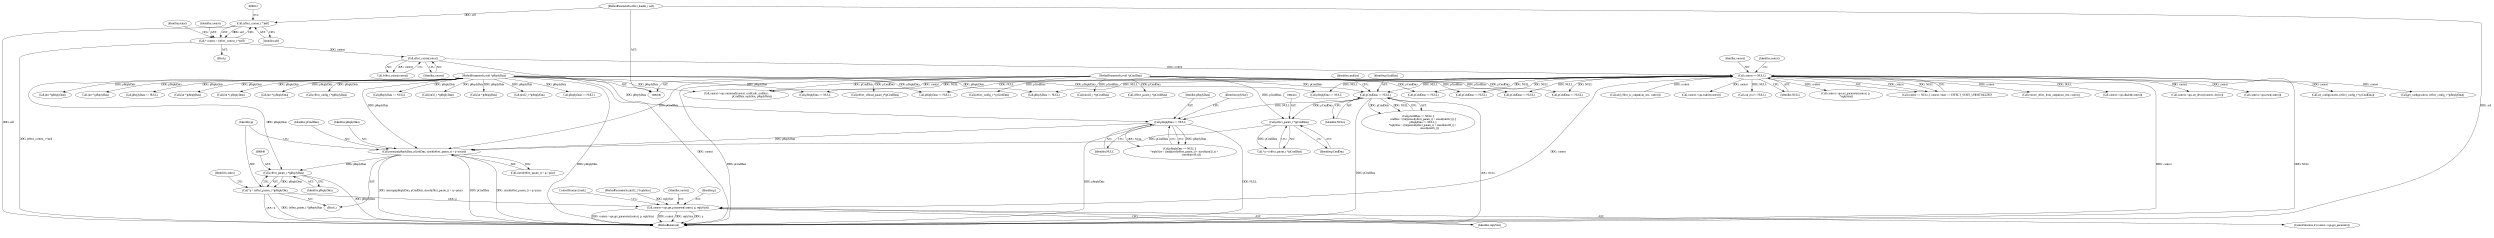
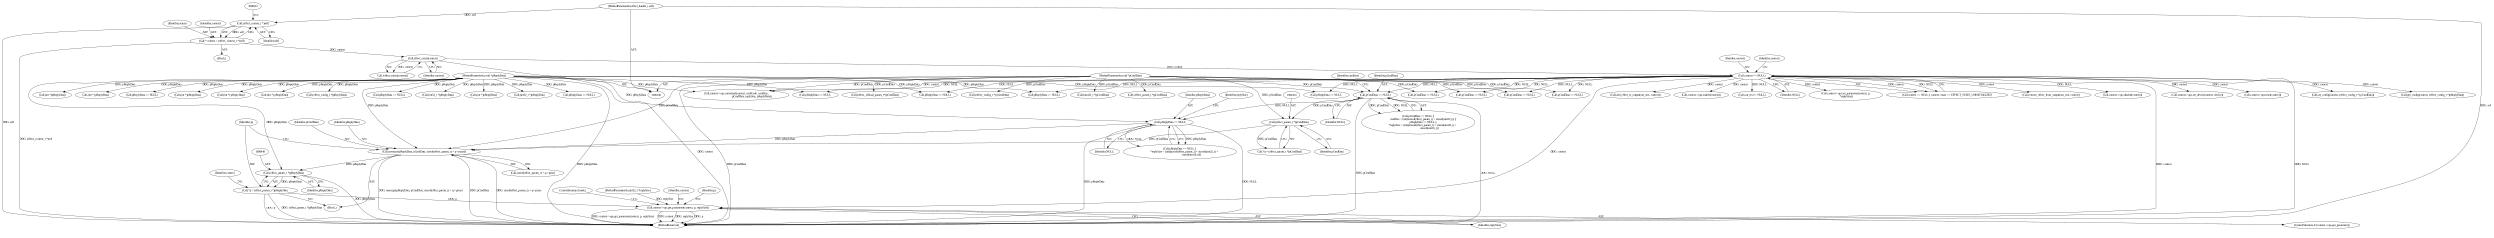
(206, 32) -> (206, 32)
(1687, 81) -> (1697, 85)
